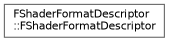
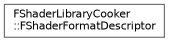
(84, 21) -> (84, 21)
